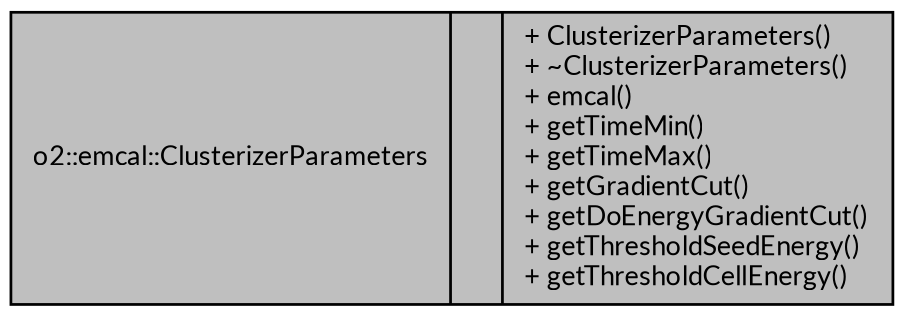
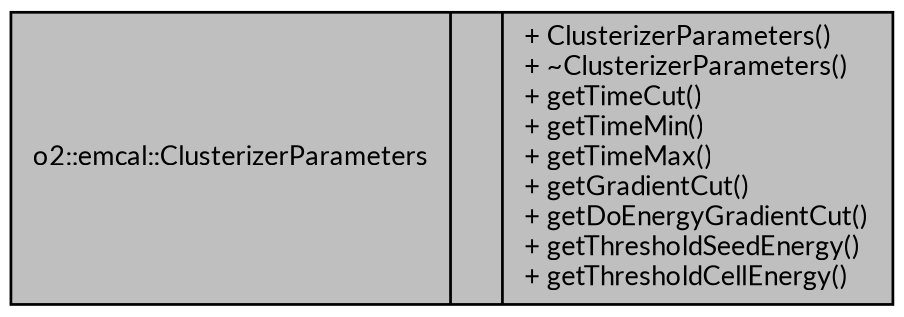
(579, 97) -> (614, 97)
